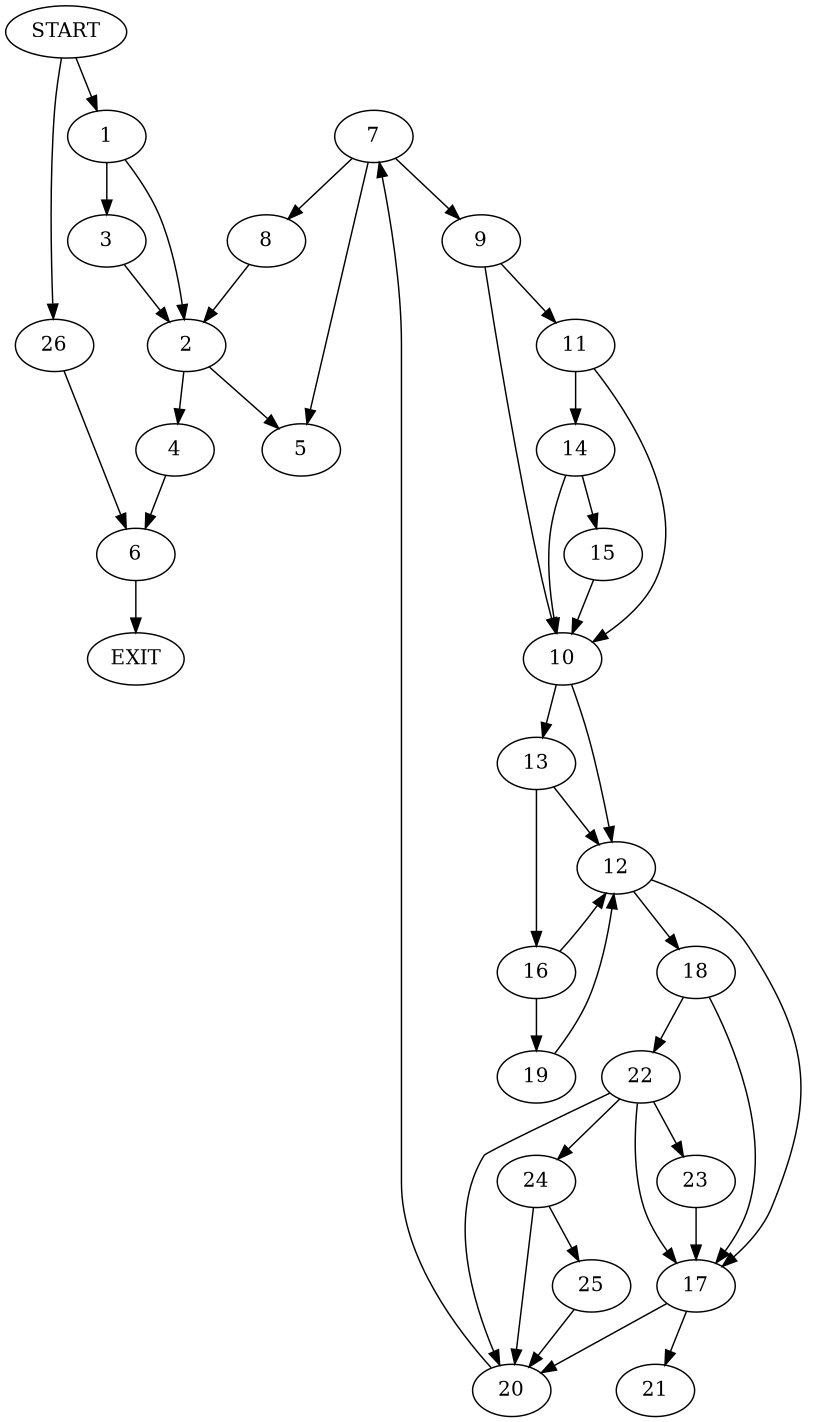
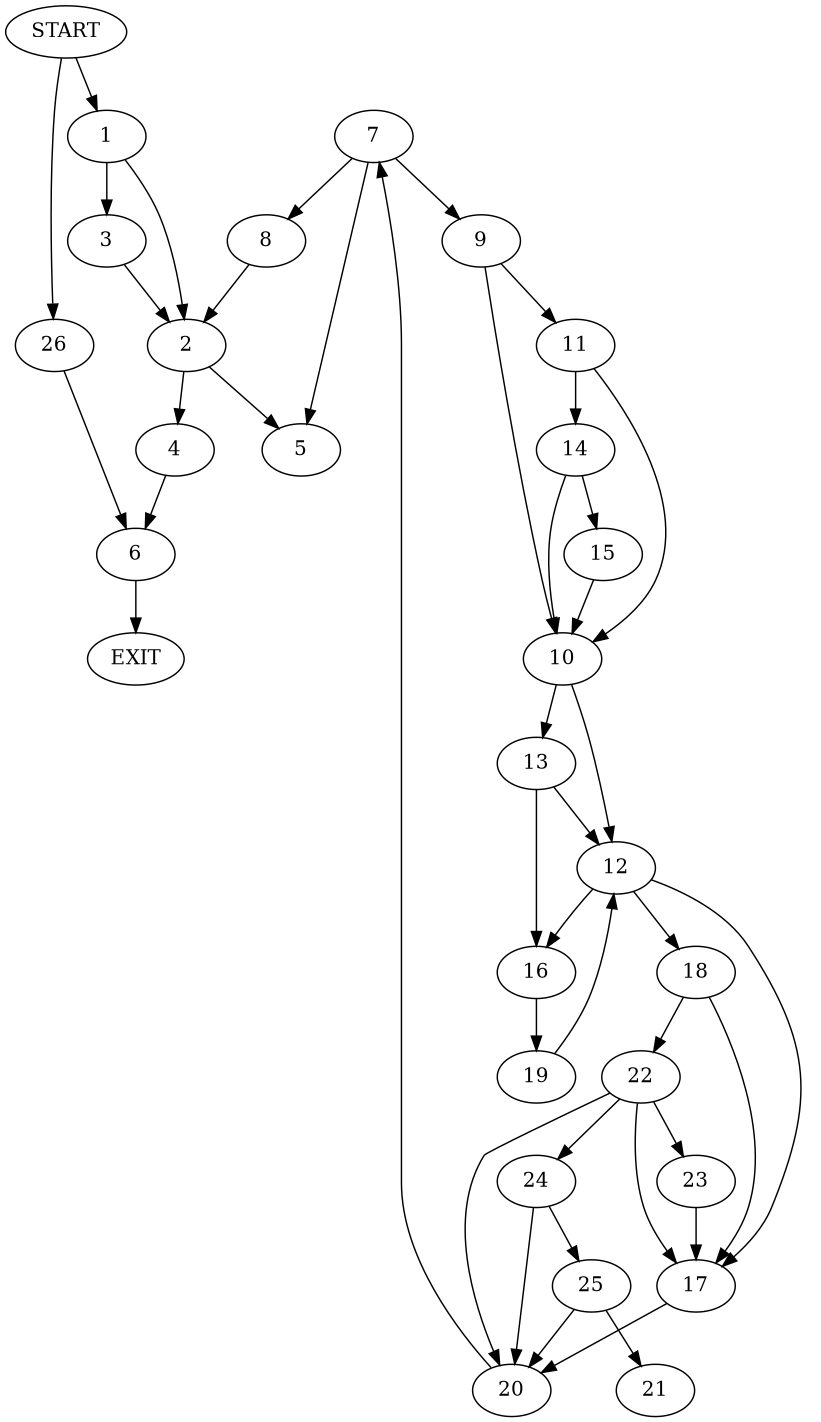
(579, 929) -> (573, 912)
(678, 1331) -> (624, 1338)
